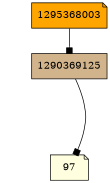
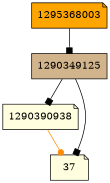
(69, 66) -> (69, 66)
none -> (40, 117)
(69, 168) -> (69, 168)
